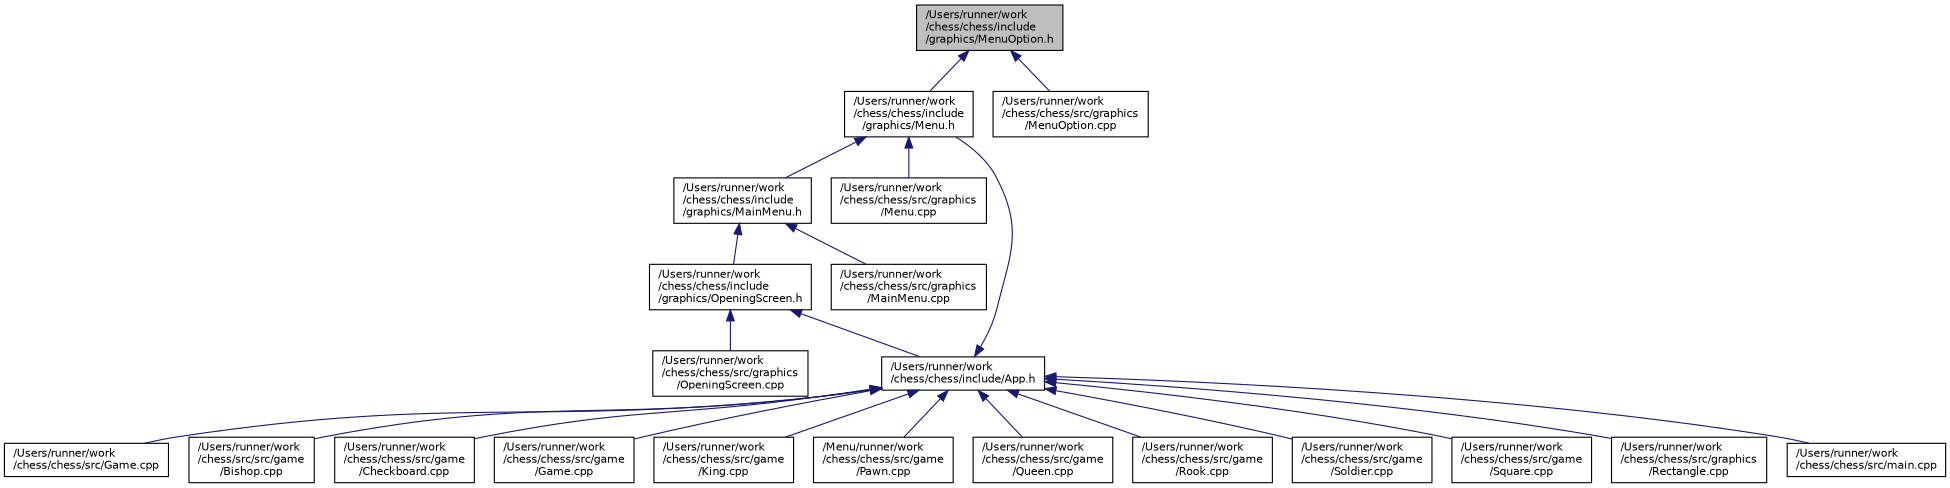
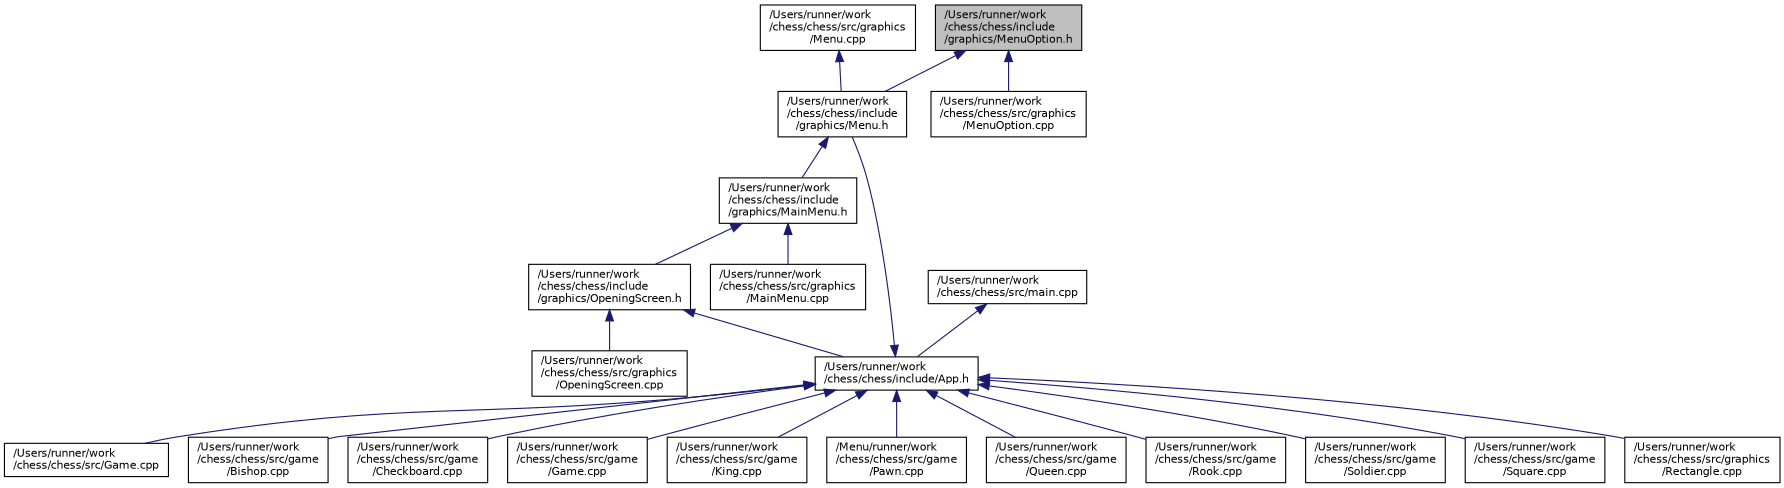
(909, 163) -> (840, 77)
(1434, 397) -> (948, 334)
(252, 460) -> (258, 460)
